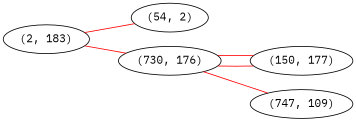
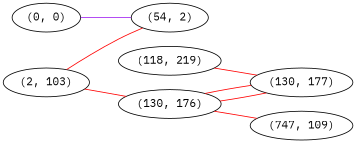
none -> (46, 18)
(46, 39) -> (46, 82)
none -> (170, 61)
(170, 61) -> (170, 104)
(302, 61) -> (302, 82)
